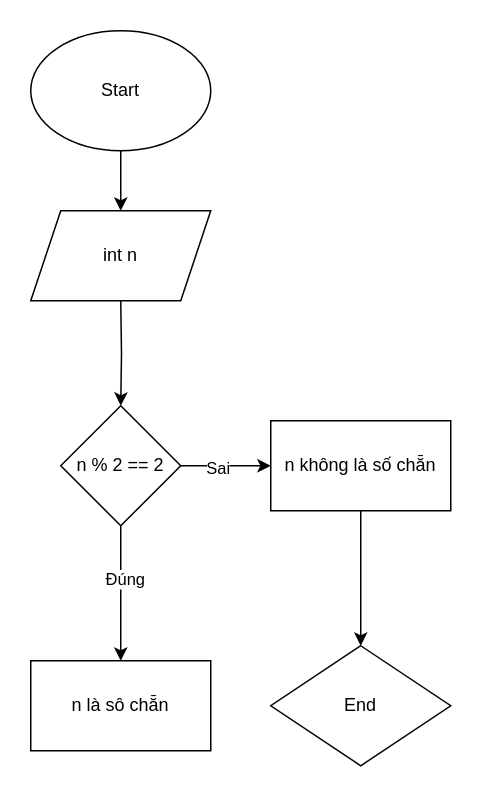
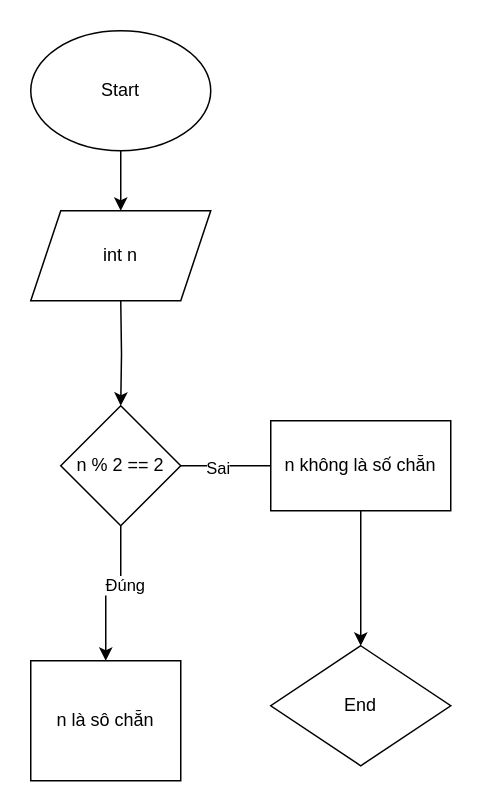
(259, 466) -> (263, 466)
(121, 706) -> (106, 721)
